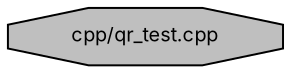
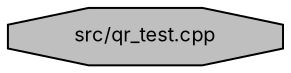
(145, 37) -> (145, 37)
